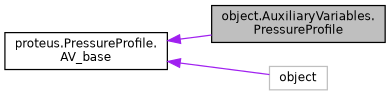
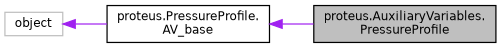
(298, 24) -> (405, 24)
(225, 69) -> (91, 24)
